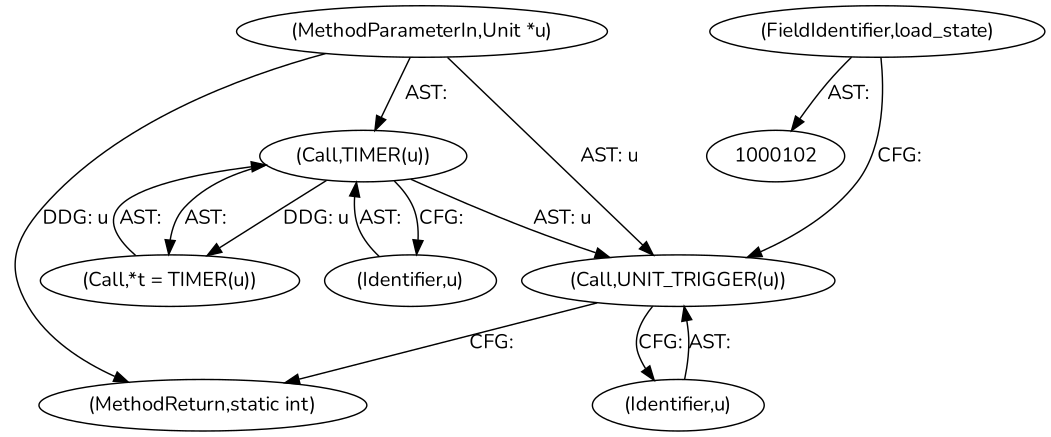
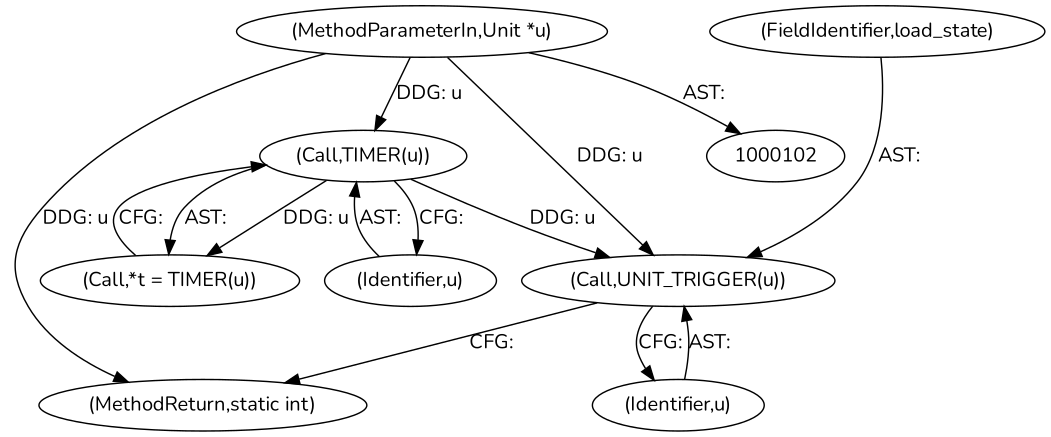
(824, 87) -> (631, 82)
(429, 94) -> (429, 94)
(610, 156) -> (610, 156)
(902, 156) -> (902, 156)
(143, 218) -> (143, 218)
(562, 218) -> (562, 218)
